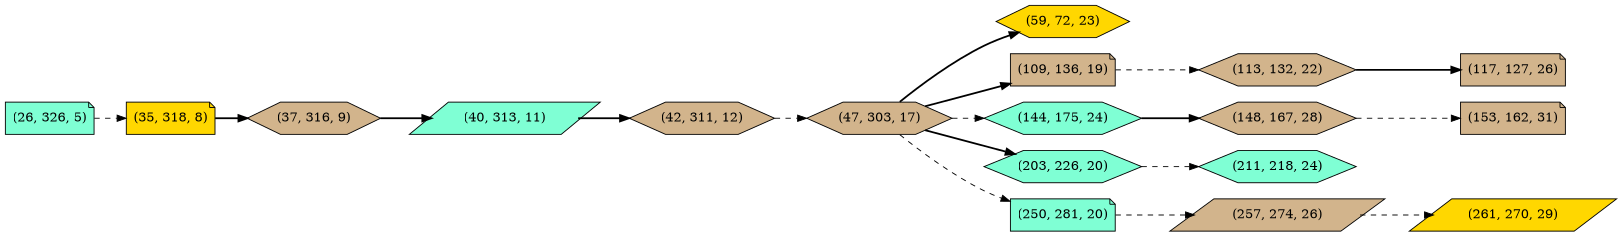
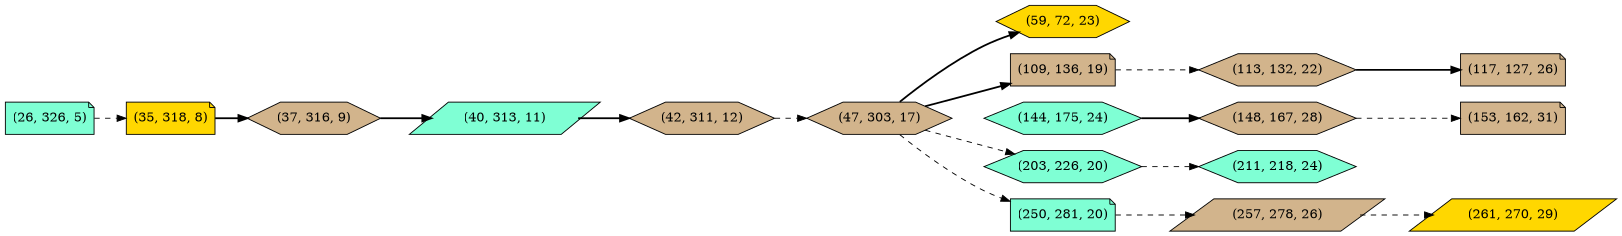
(964, 118) -> none
(965, 141) -> (965, 141)
(1277, 215) -> (1277, 215)
